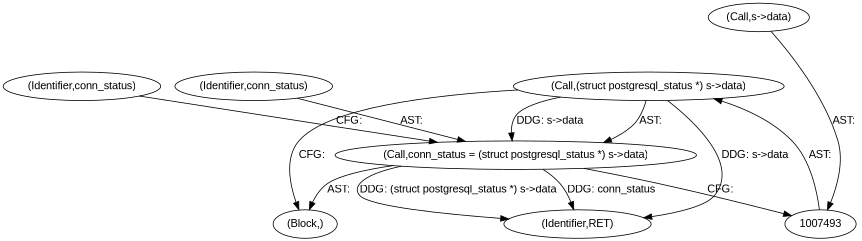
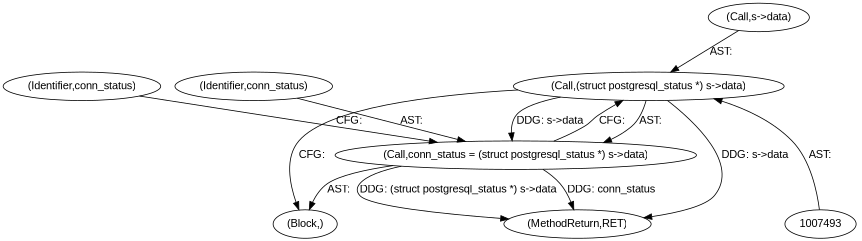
(826, 110) -> (708, 49)
(684, 189) -> (586, 125)
(578, 224) -> (578, 224)
